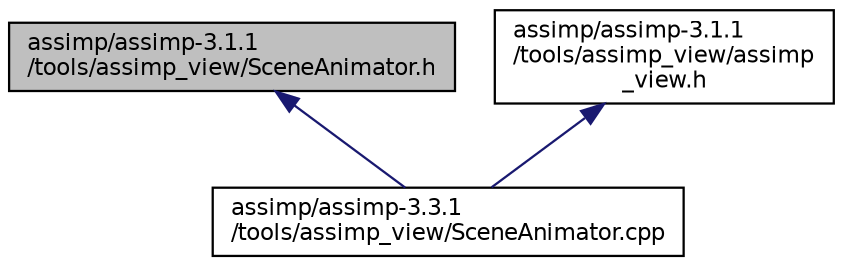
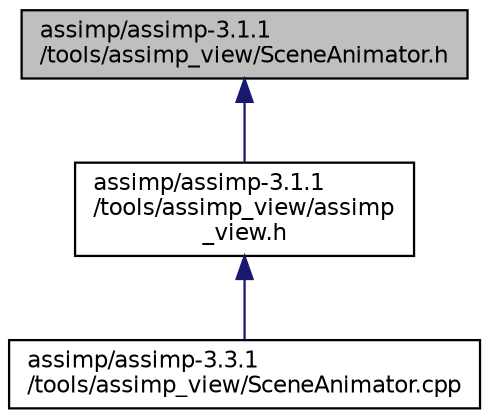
(350, 147) -> (245, 132)
